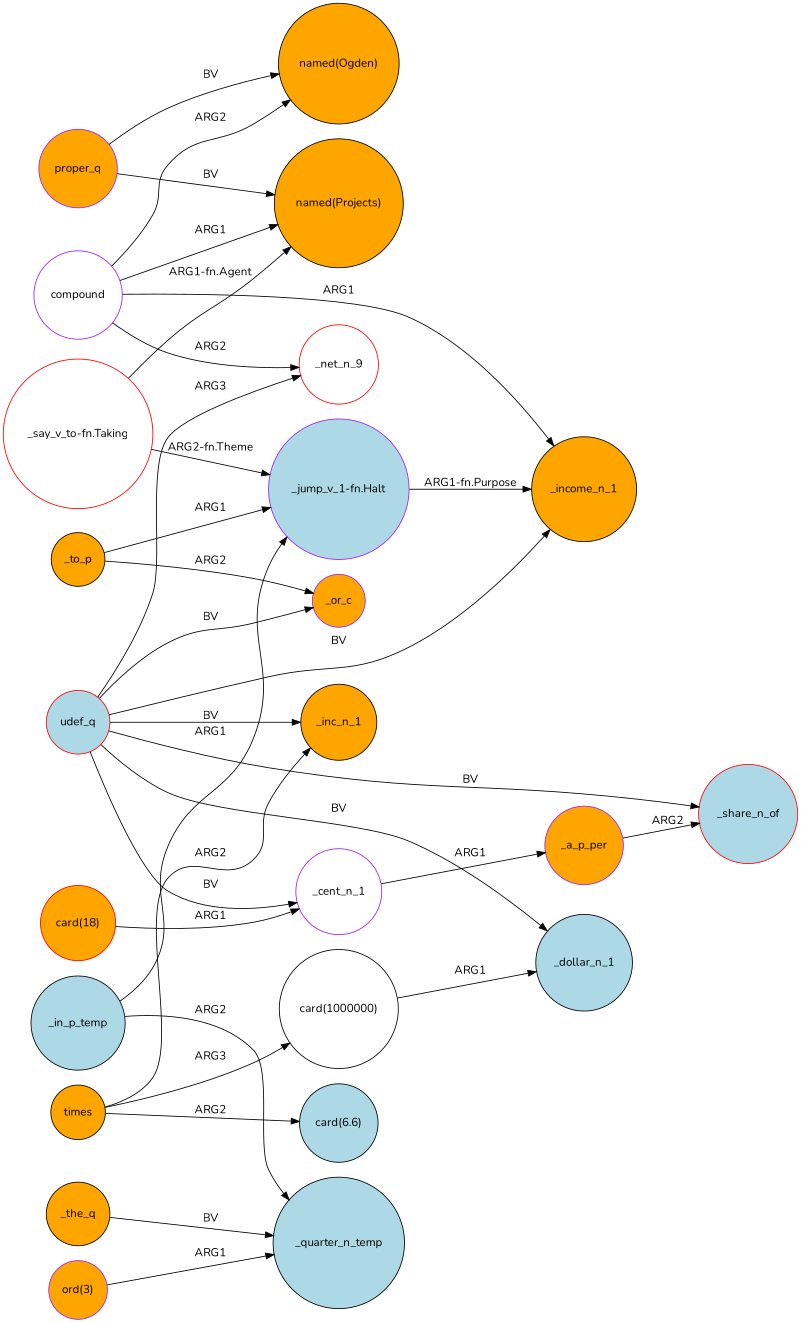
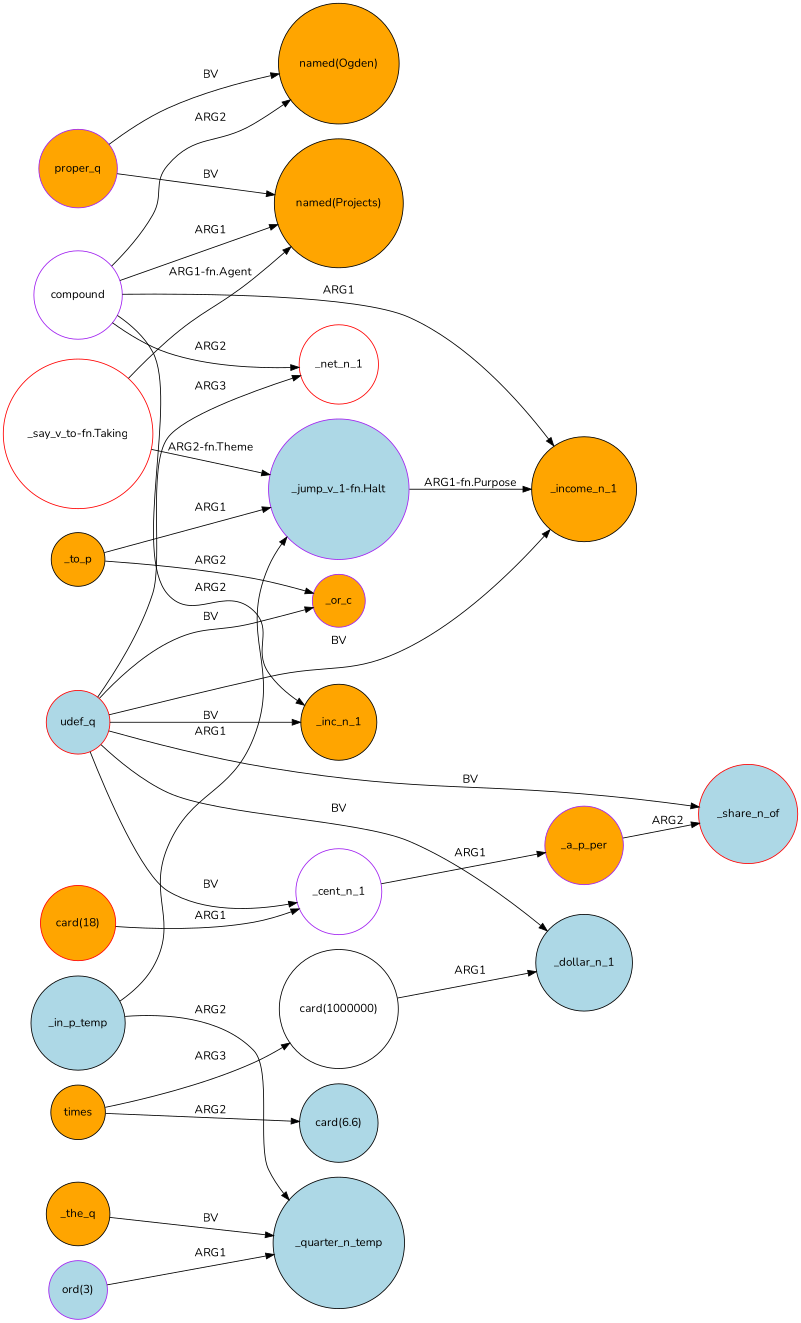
(339, 364) -> (339, 364)
(158, 912) -> (162, 583)
(78, 1290) -> (78, 1290)
